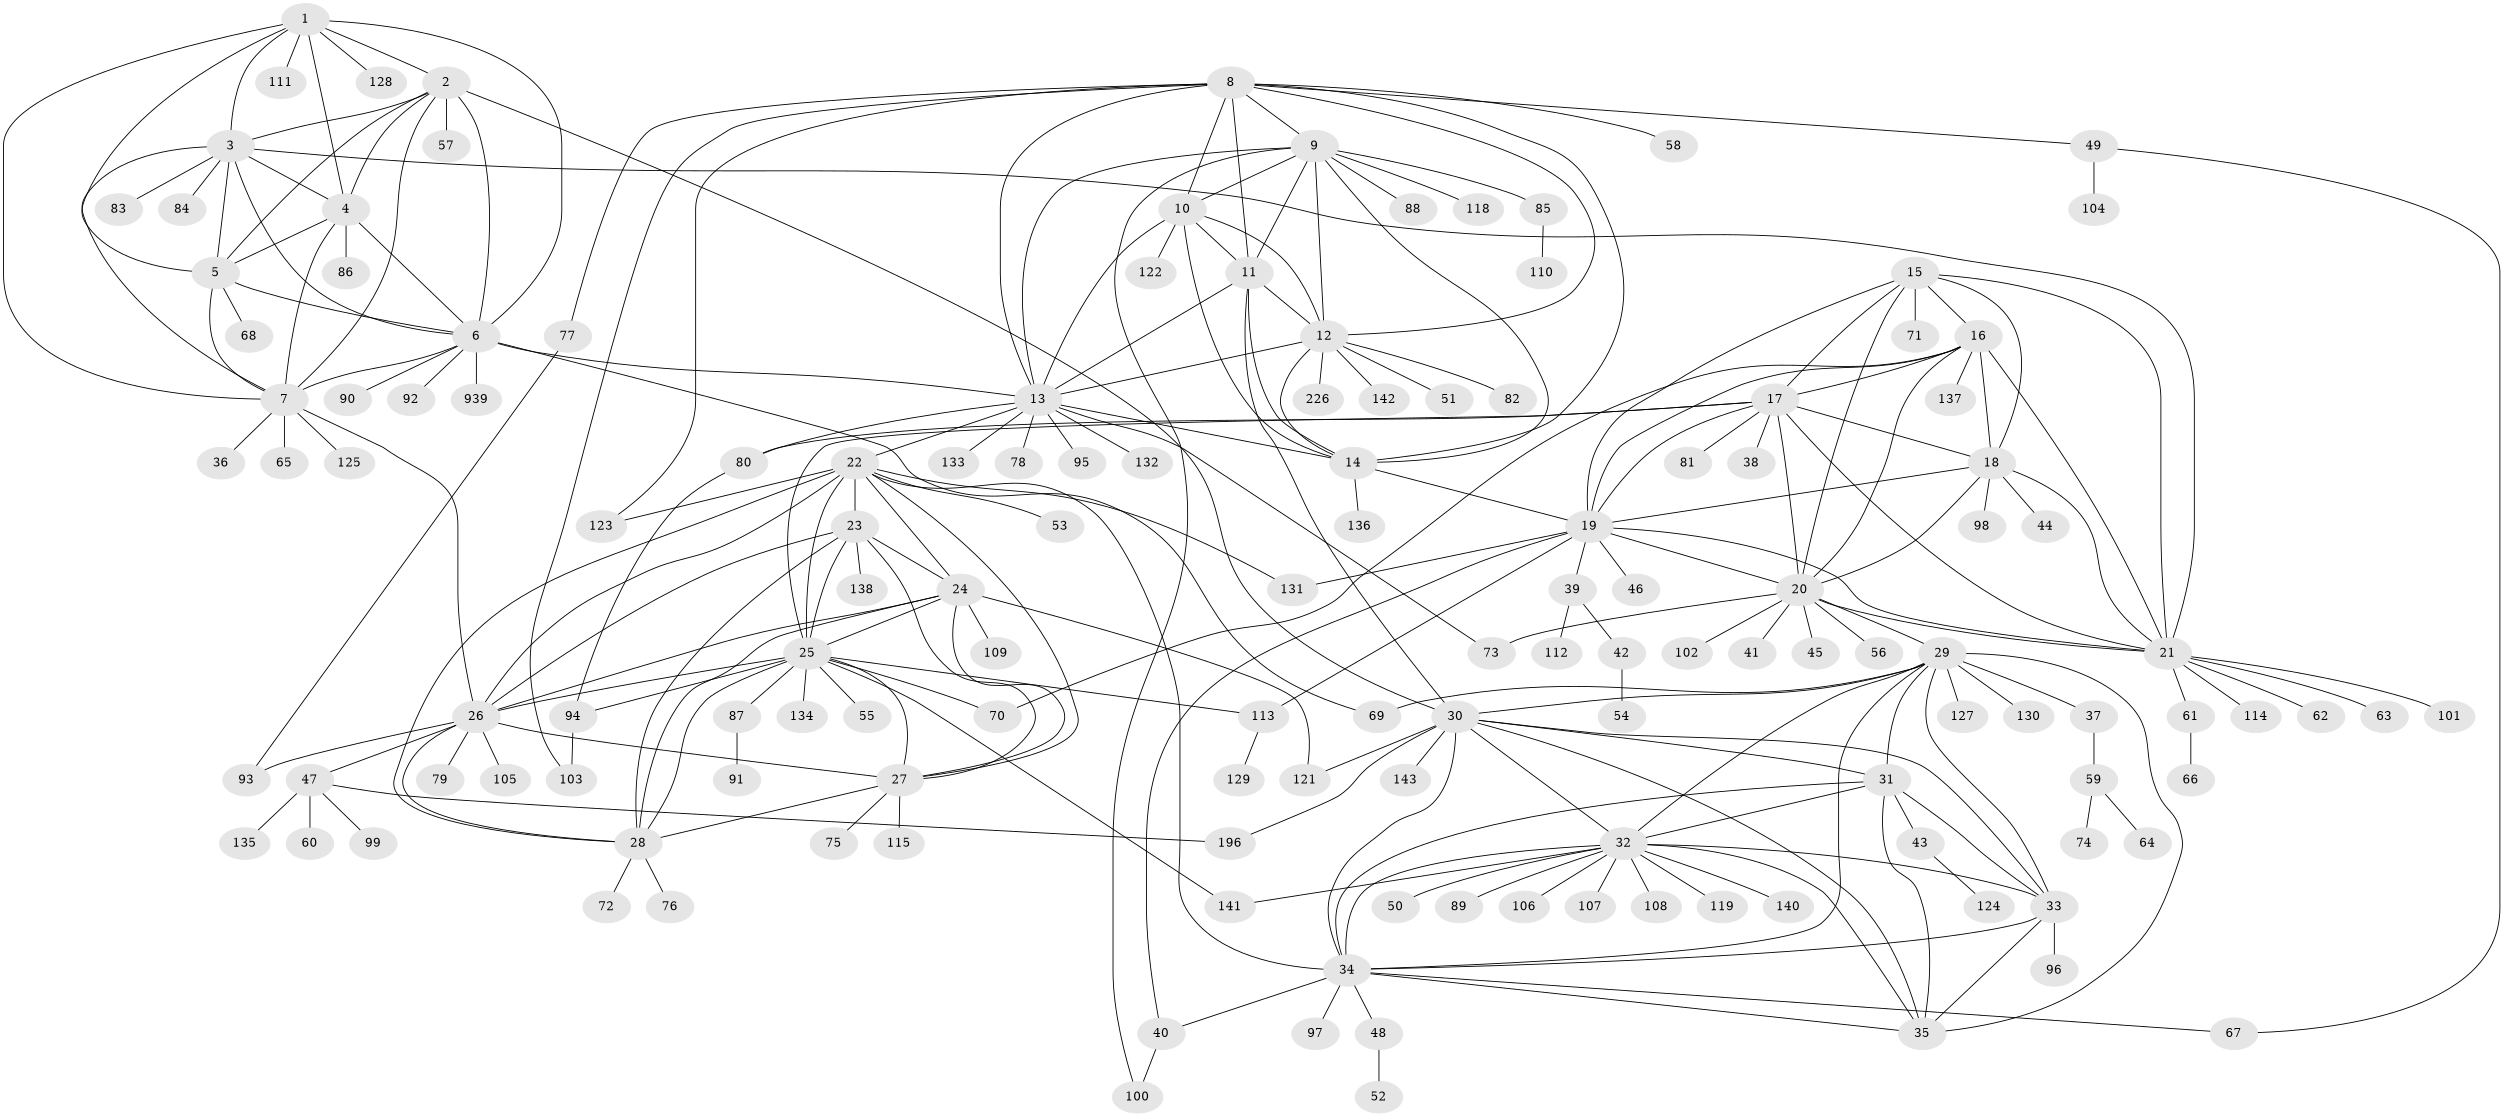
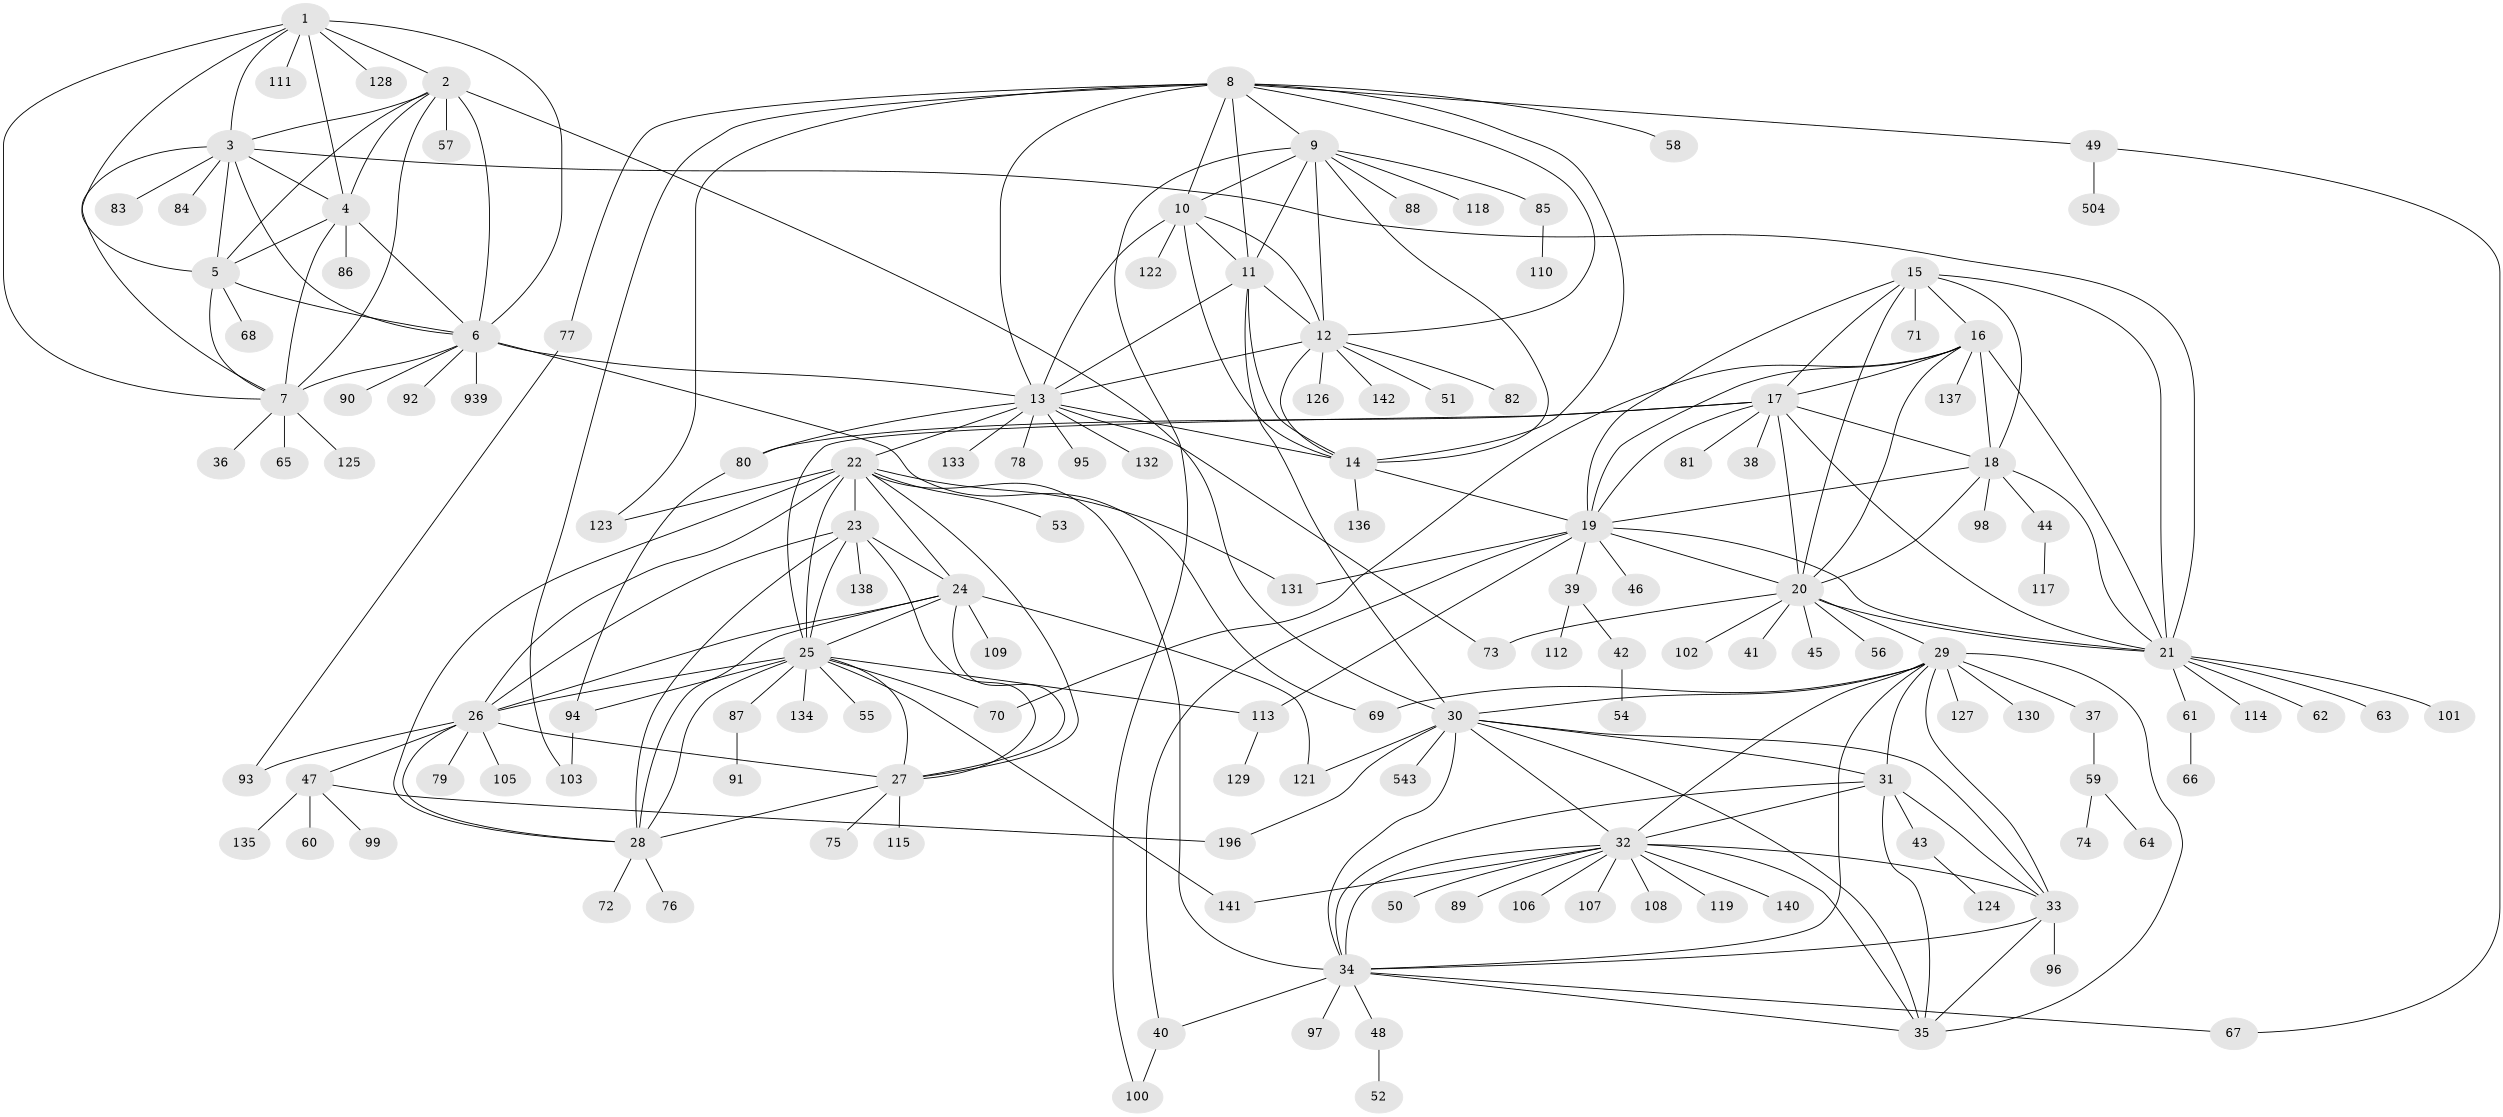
(1064, 187) -> none
(2094, 210) -> (2094, 210)
(1318, 400) -> (1318, 400)
(457, 512) -> none
none -> (2044, 590)
(1405, 780) -> (1405, 780)
